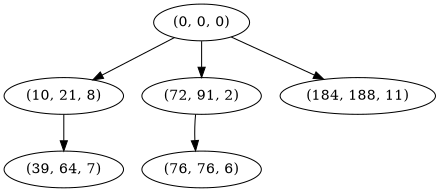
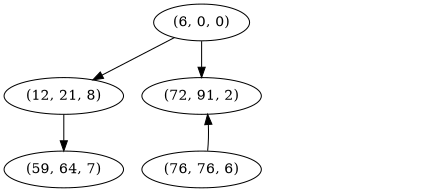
(202, 22) -> (202, 22)
(64, 96) -> (64, 96)
(358, 96) -> none
(195, 127) -> (208, 138)
(64, 169) -> (64, 169)
